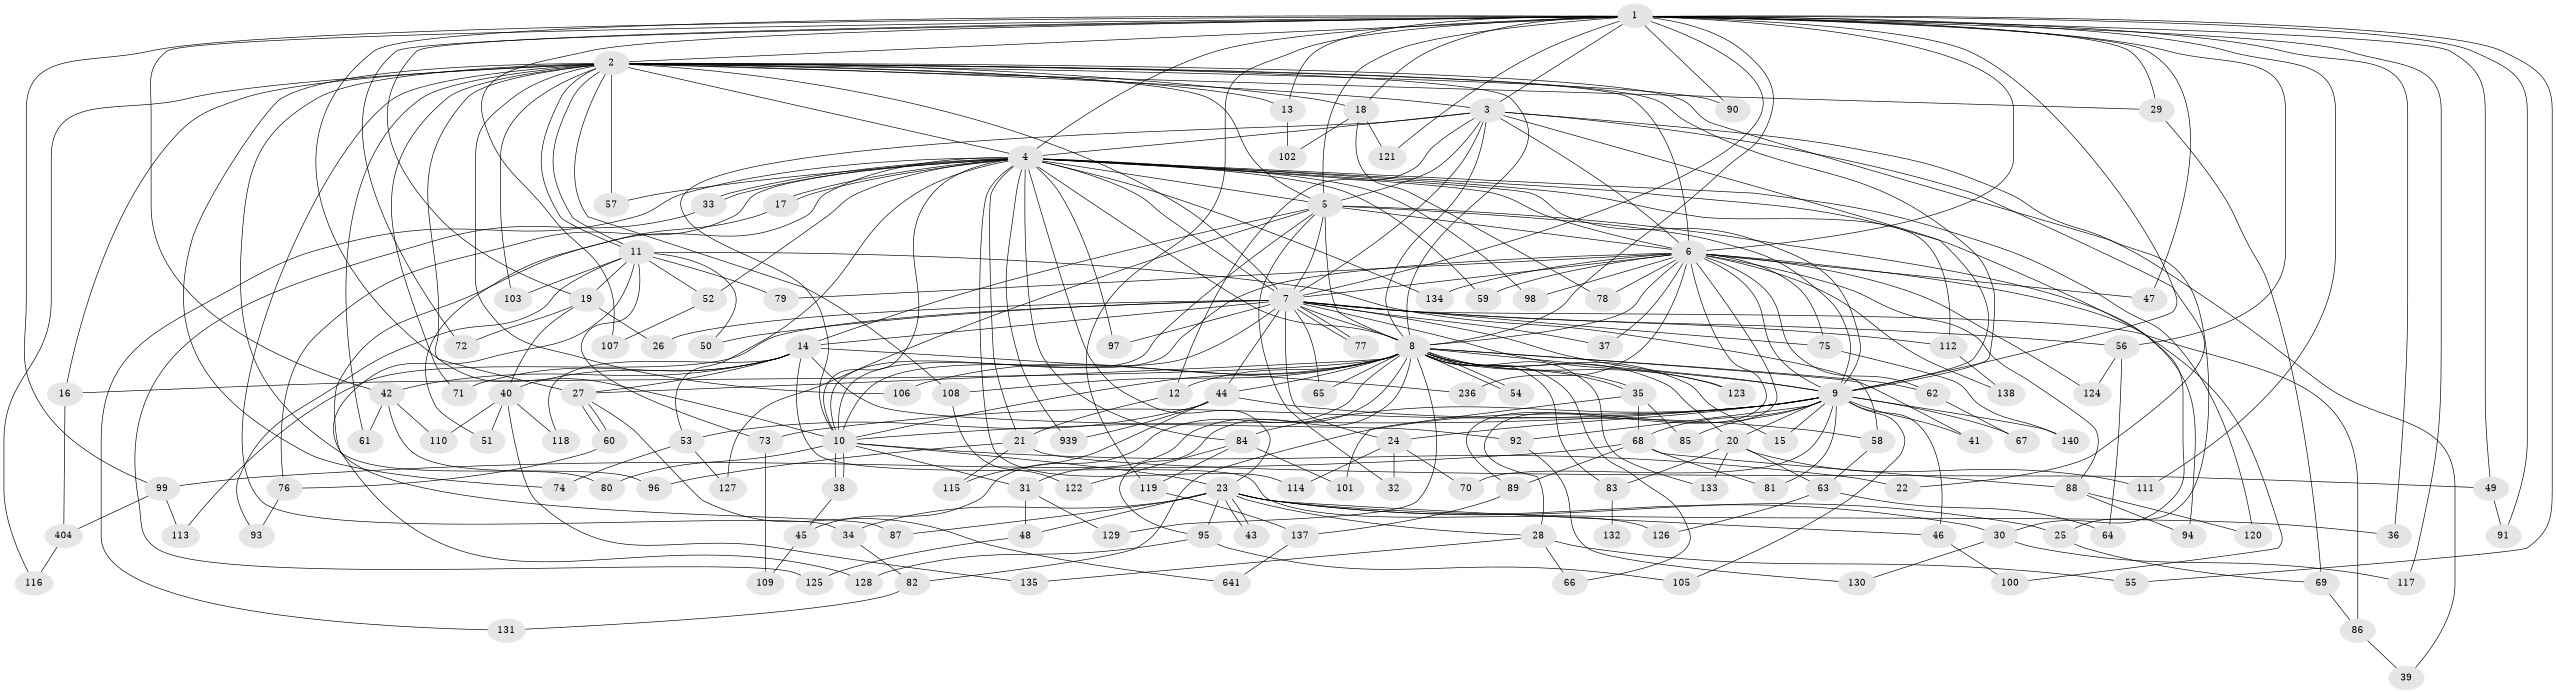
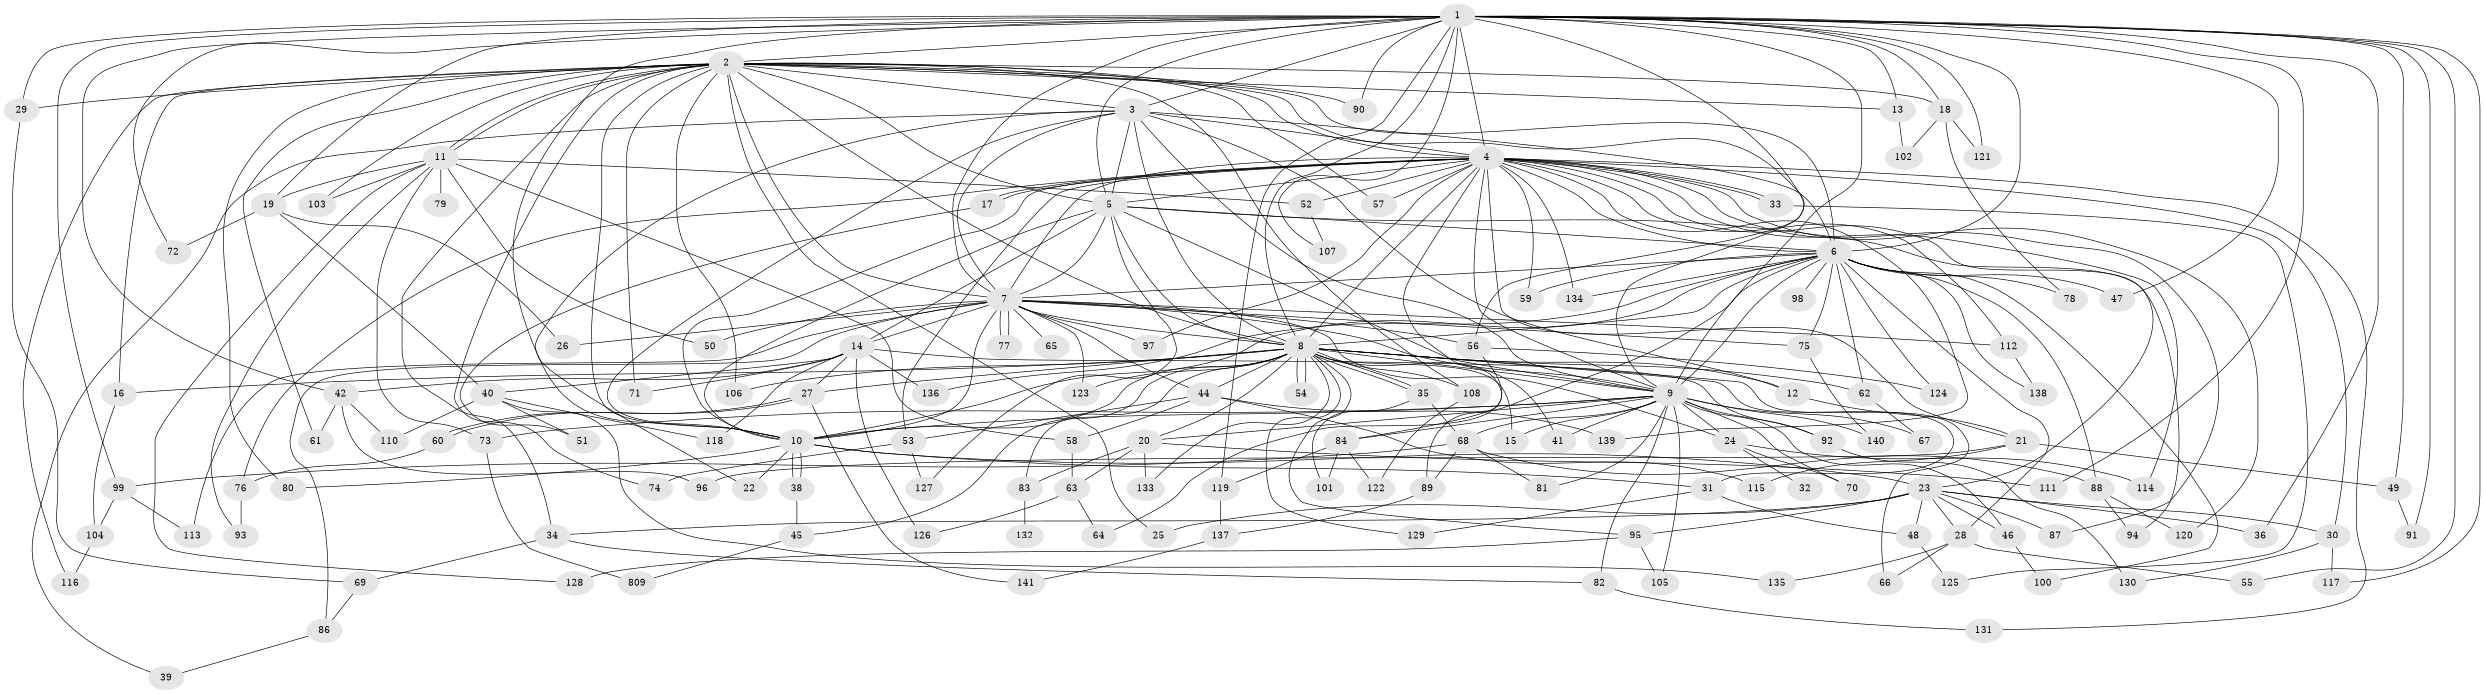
(1348, 185) -> none
(430, 221) -> (594, 297)
(1279, 274) -> none
(1605, 347) -> none
(1265, 356) -> none
(1366, 370) -> none
(1468, 394) -> (931, 394)
(1069, 441) -> (1607, 441)
(1686, 441) -> none
(64, 536) -> (95, 536)
(1251, 536) -> none
(2188, 570) -> (457, 560)
(765, 583) -> (637, 583)
(1232, 583) -> (1026, 583)
